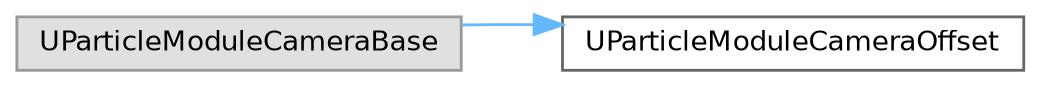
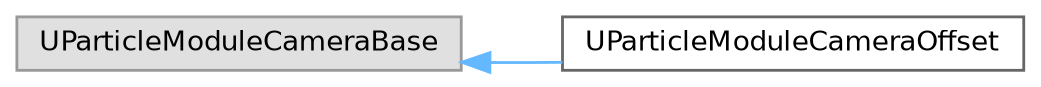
(498, 25) -> (526, 63)
